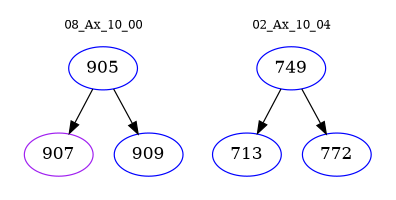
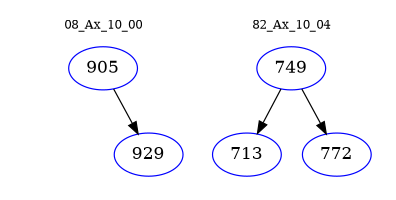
(292, 26) -> (292, 26)
(59, 155) -> none
(149, 155) -> (149, 155)
